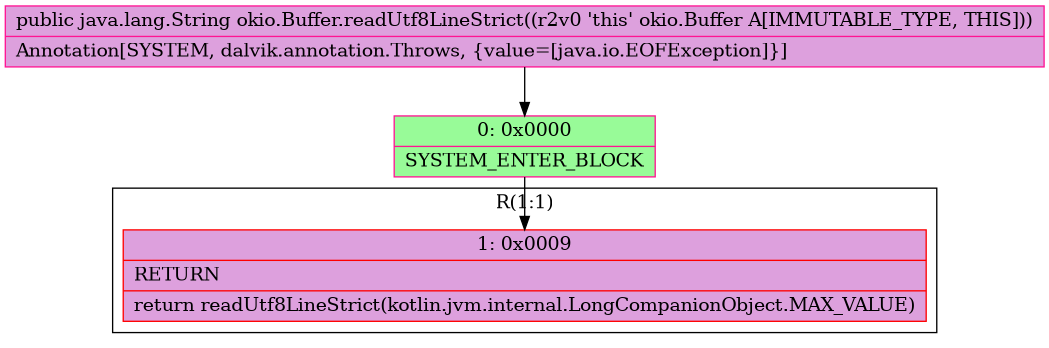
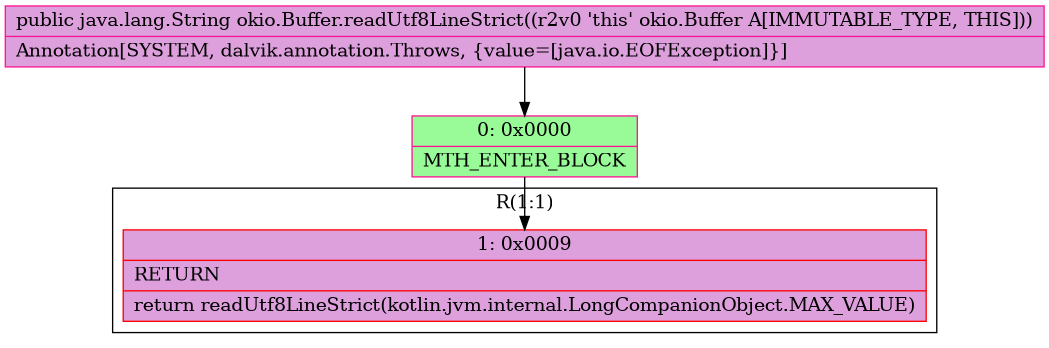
(525, 161) -> (525, 161)
